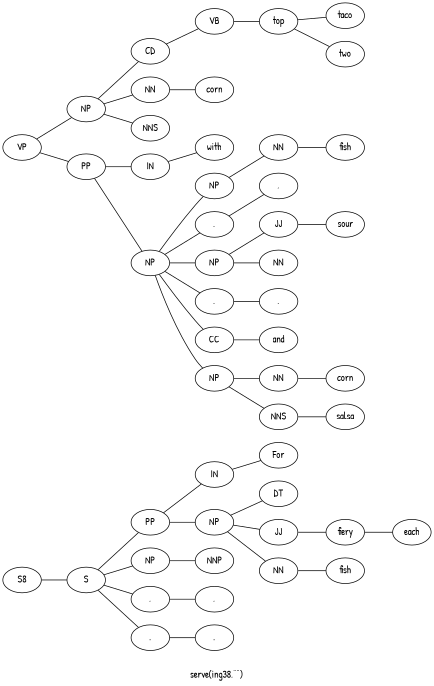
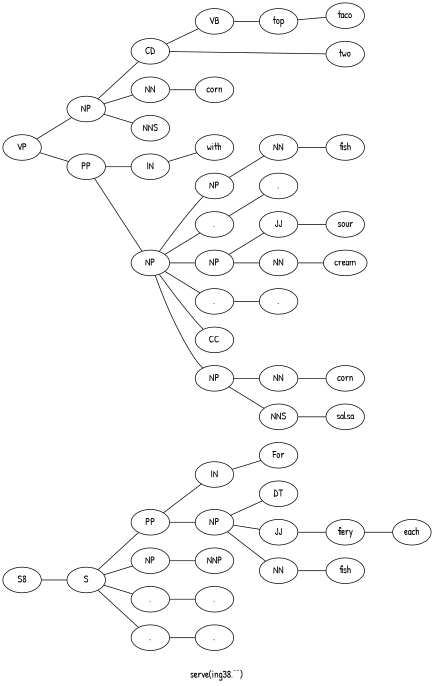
(312, 38) -> (248, 53)
none -> (345, 263)
(279, 340) -> none
